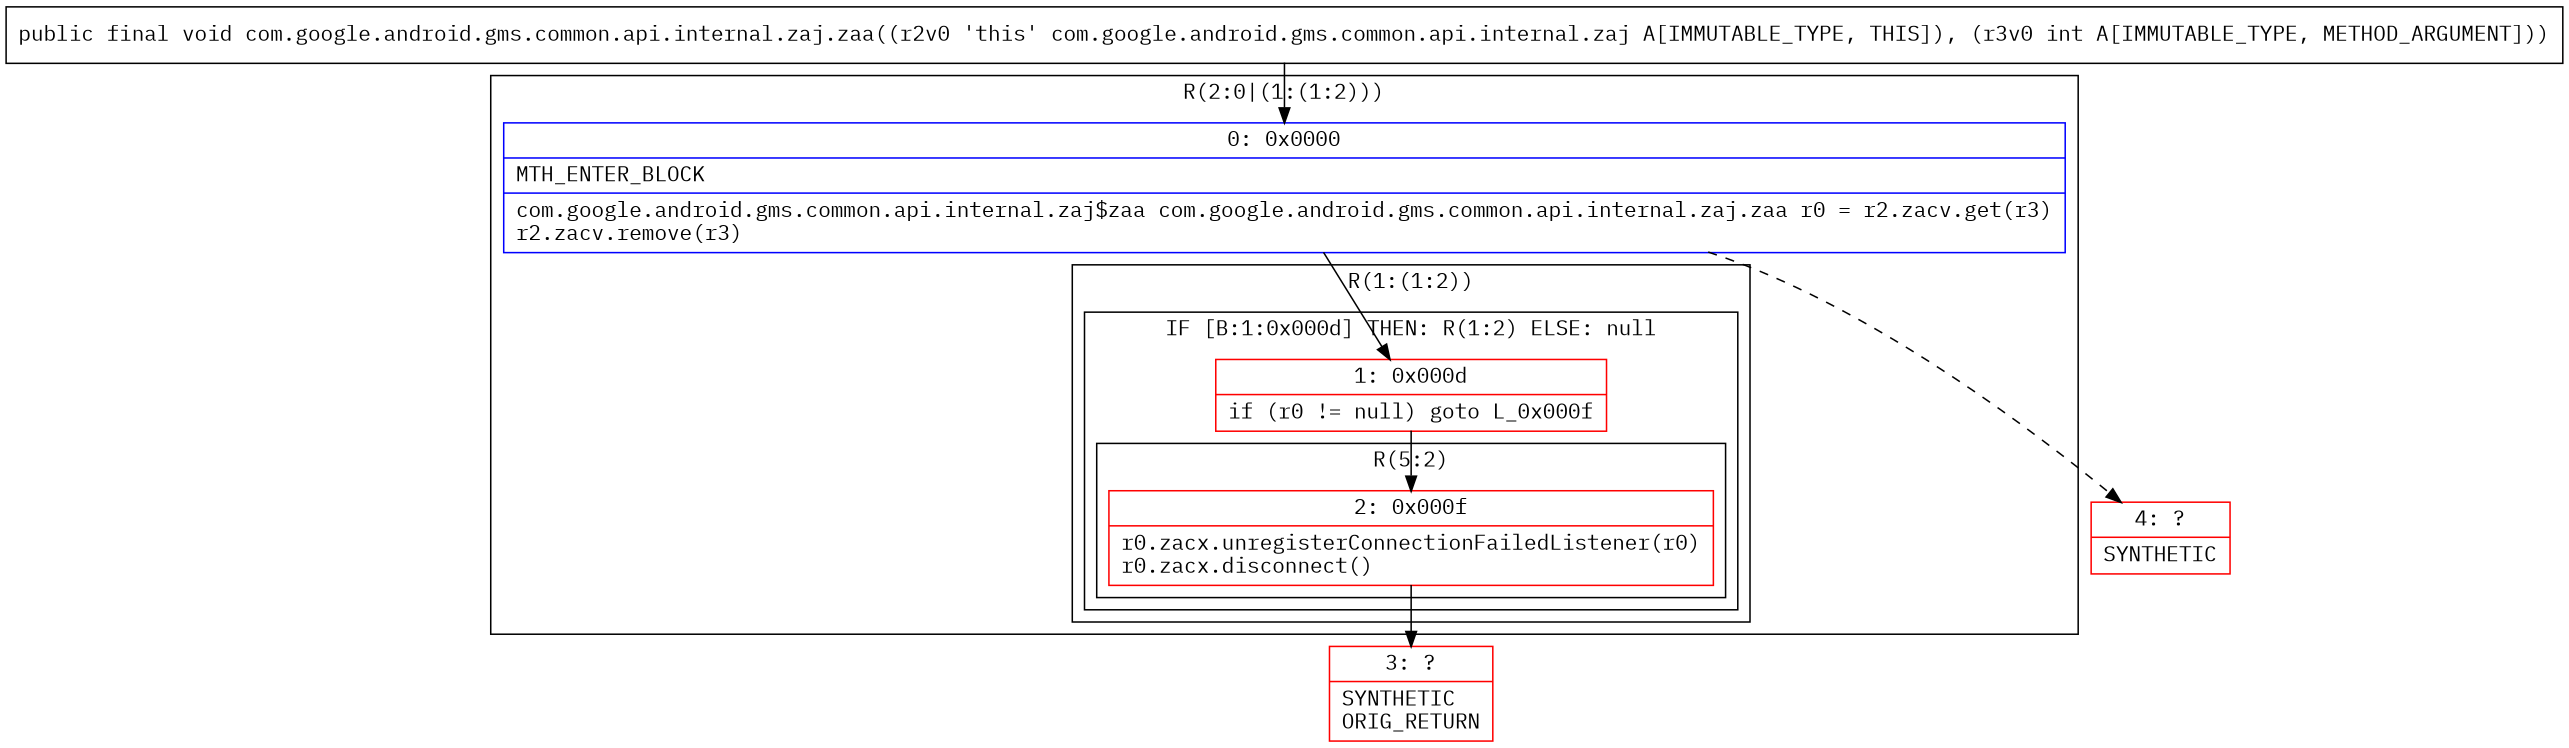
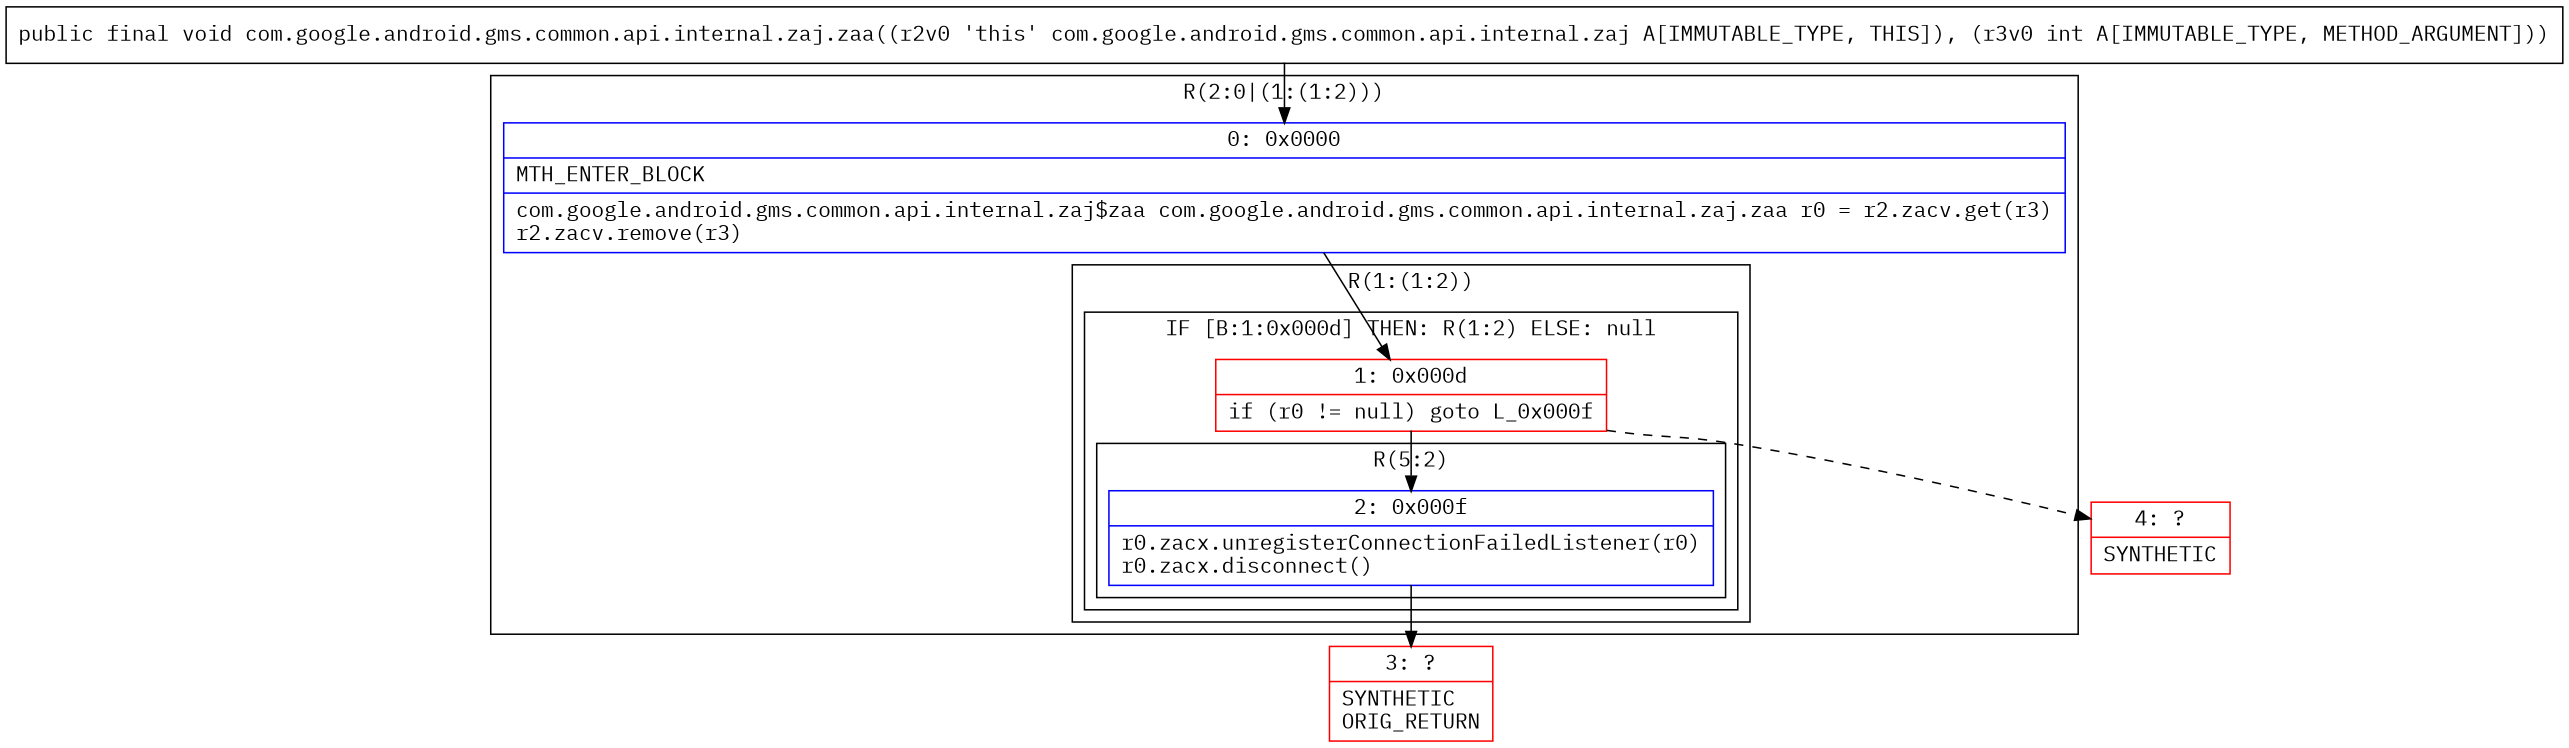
(1919, 355) -> (1843, 463)
(1411, 538) -> (1411, 538)
